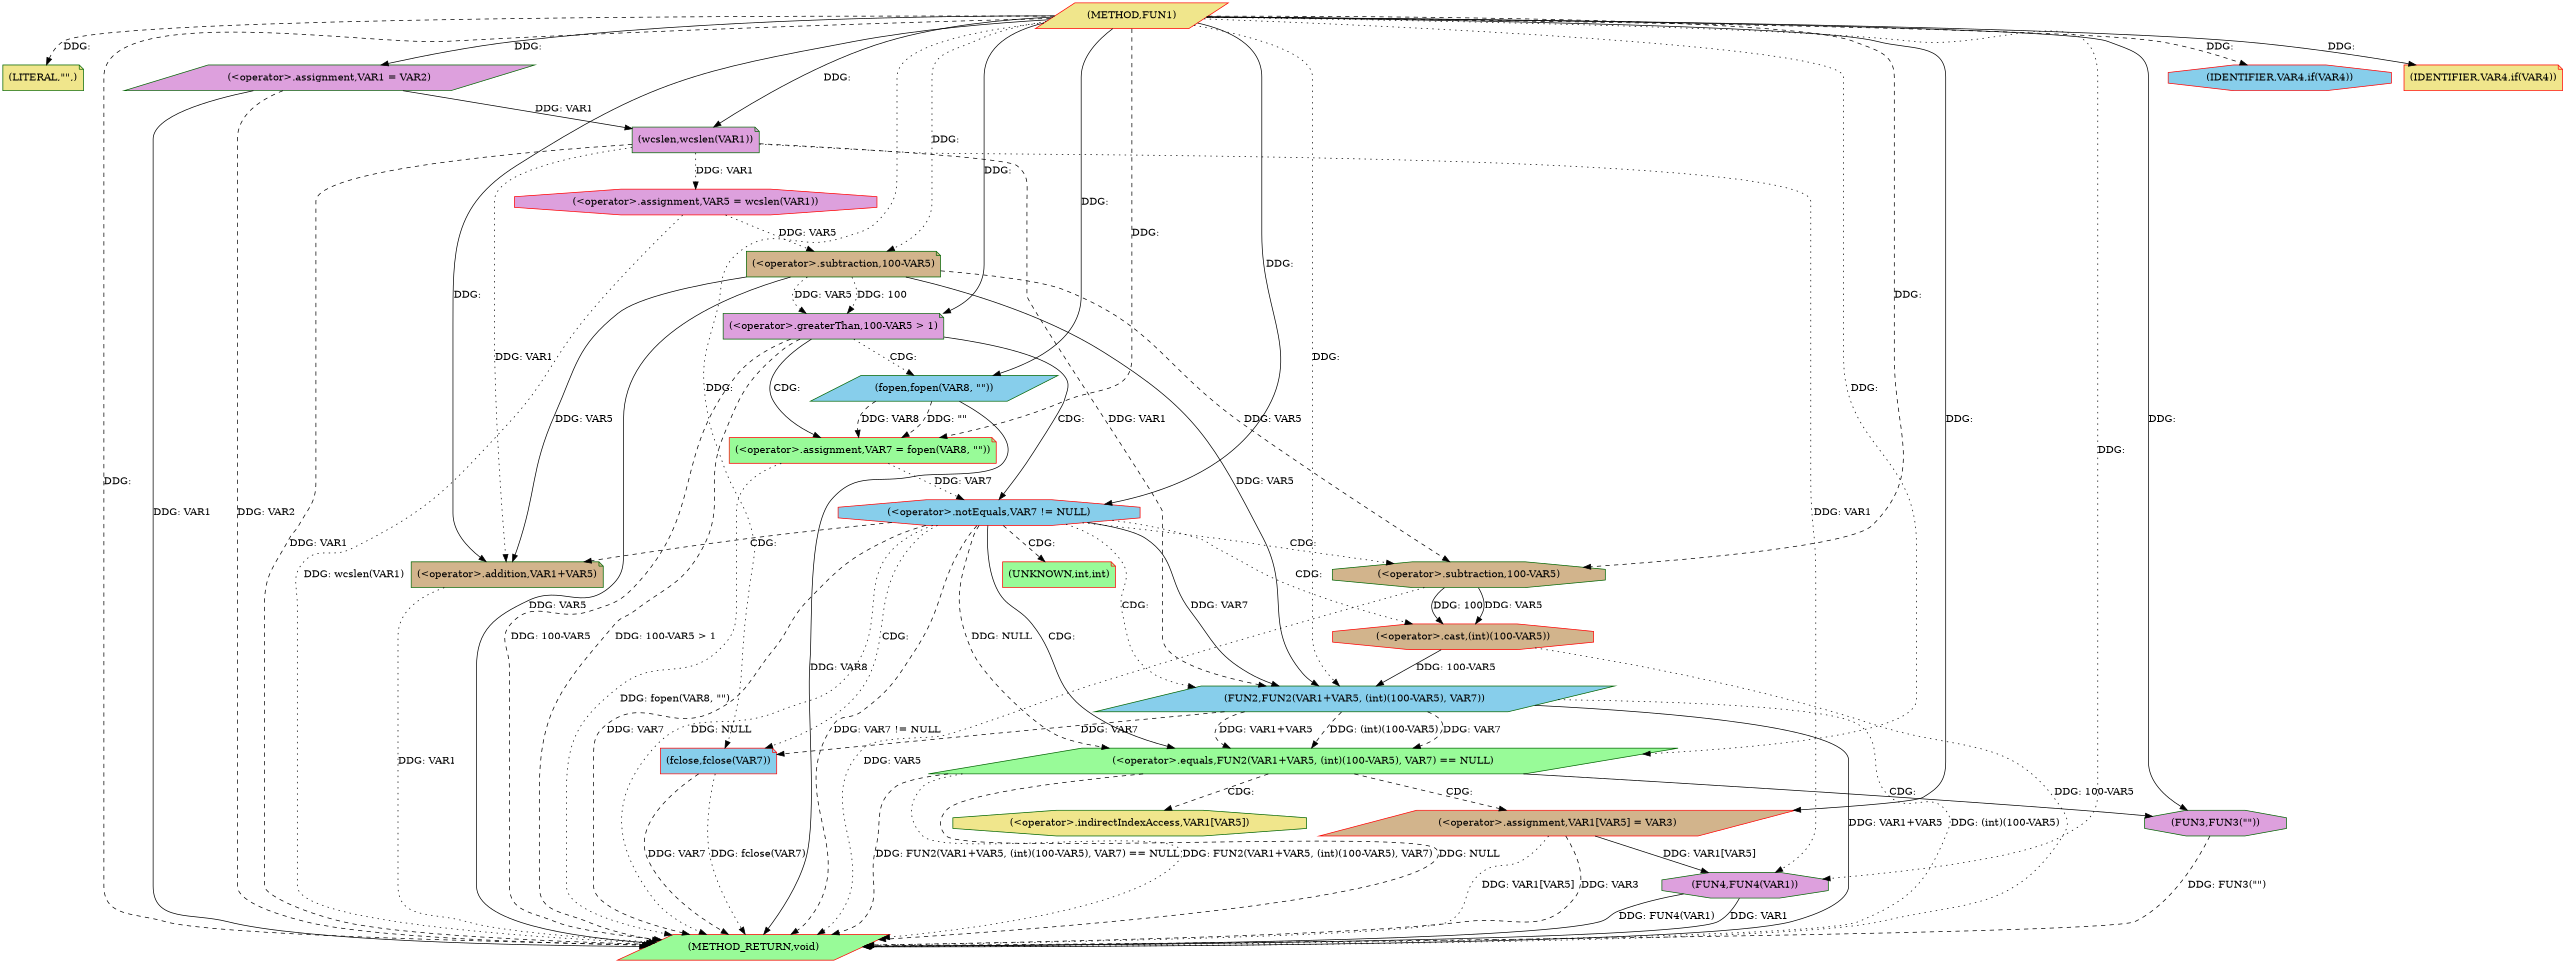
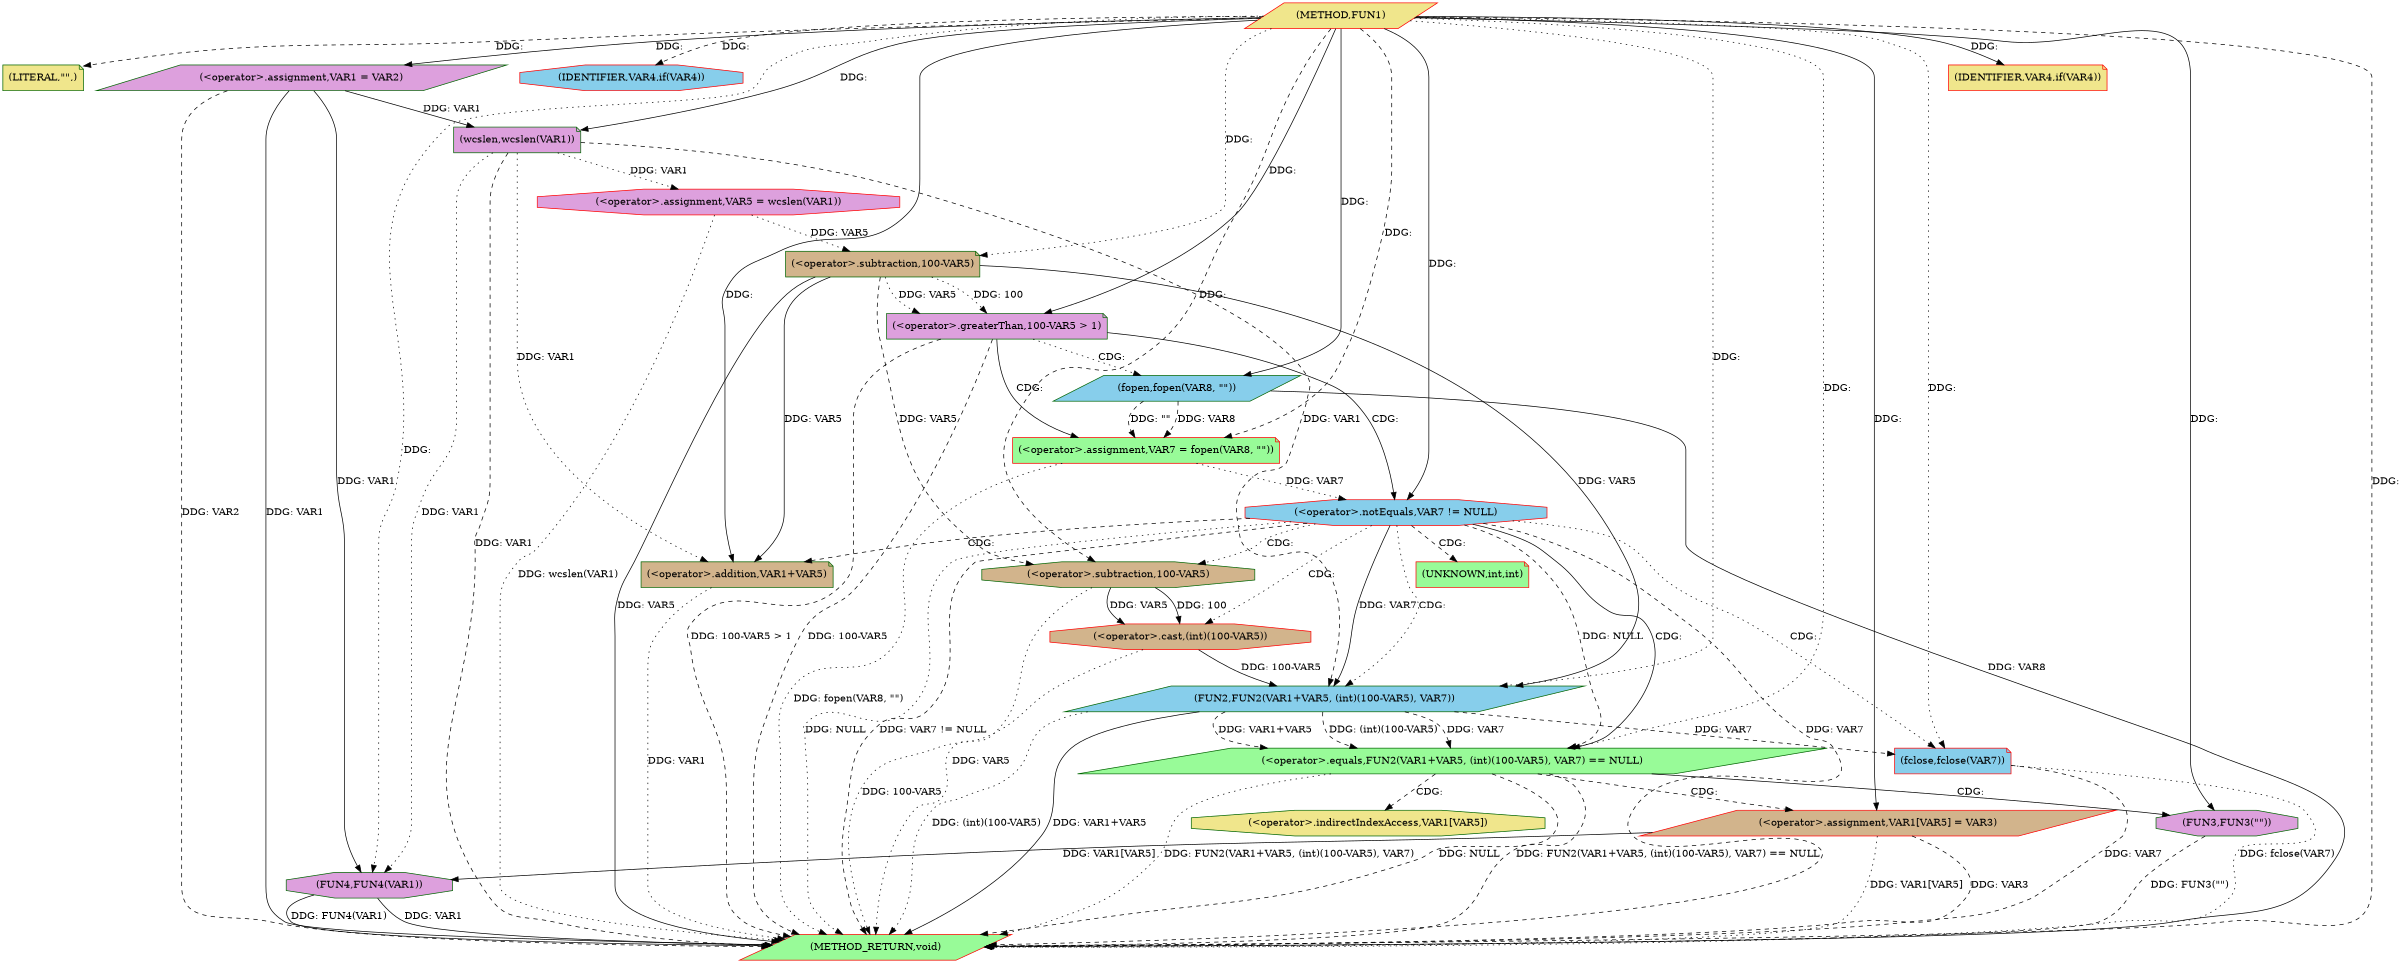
none -> (337, 477)
